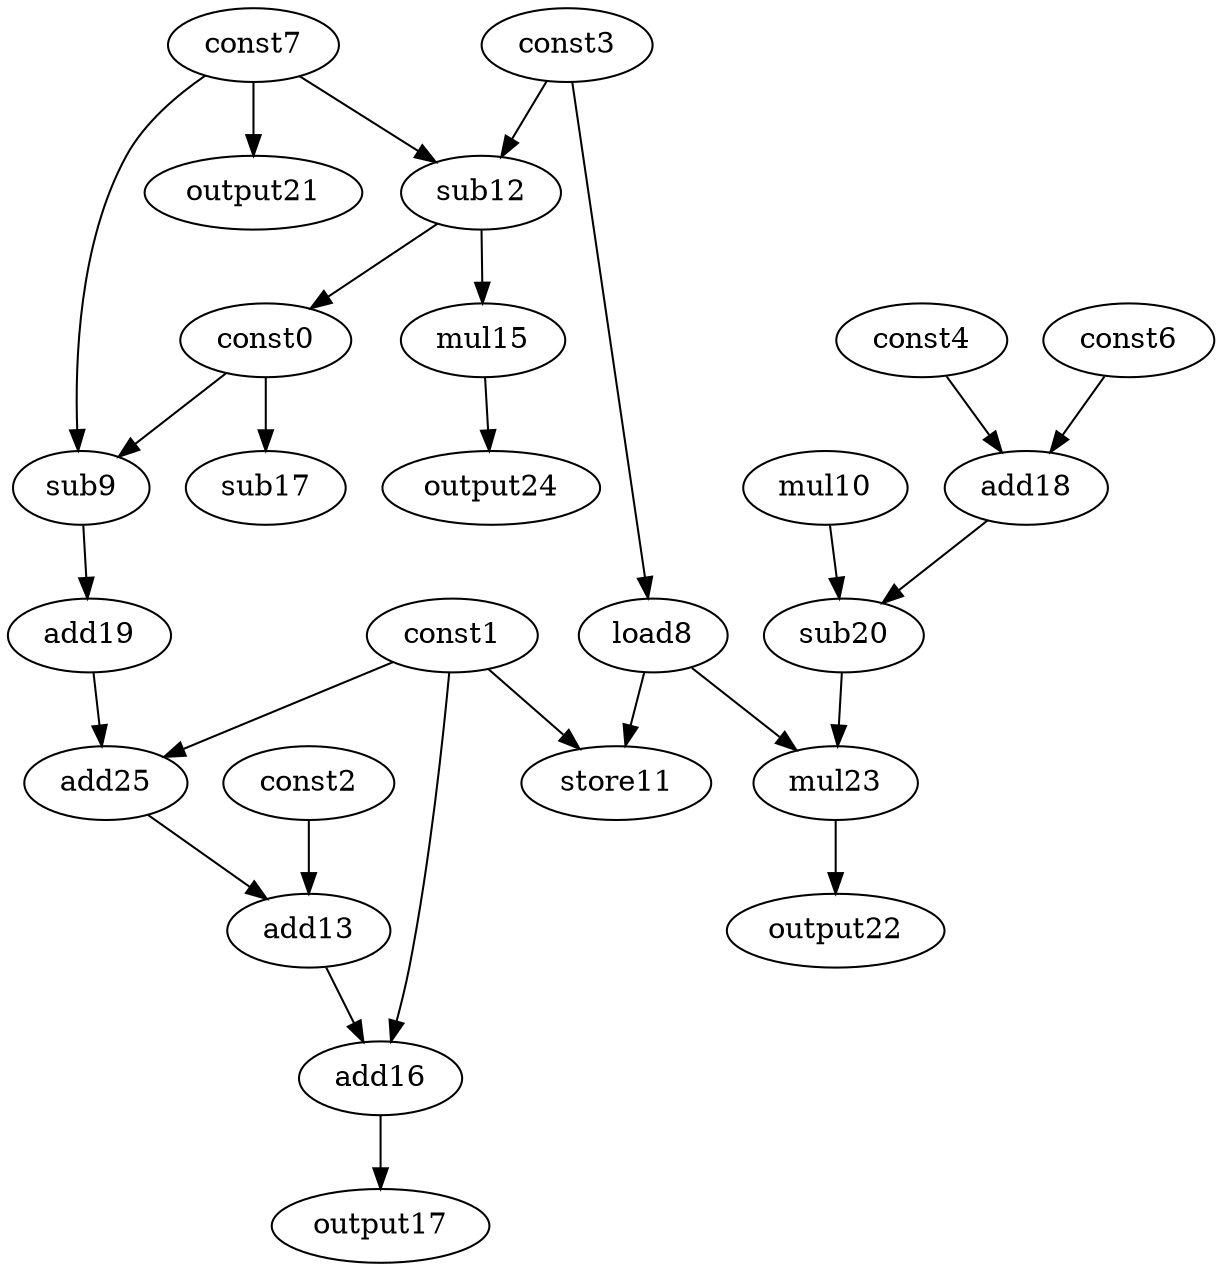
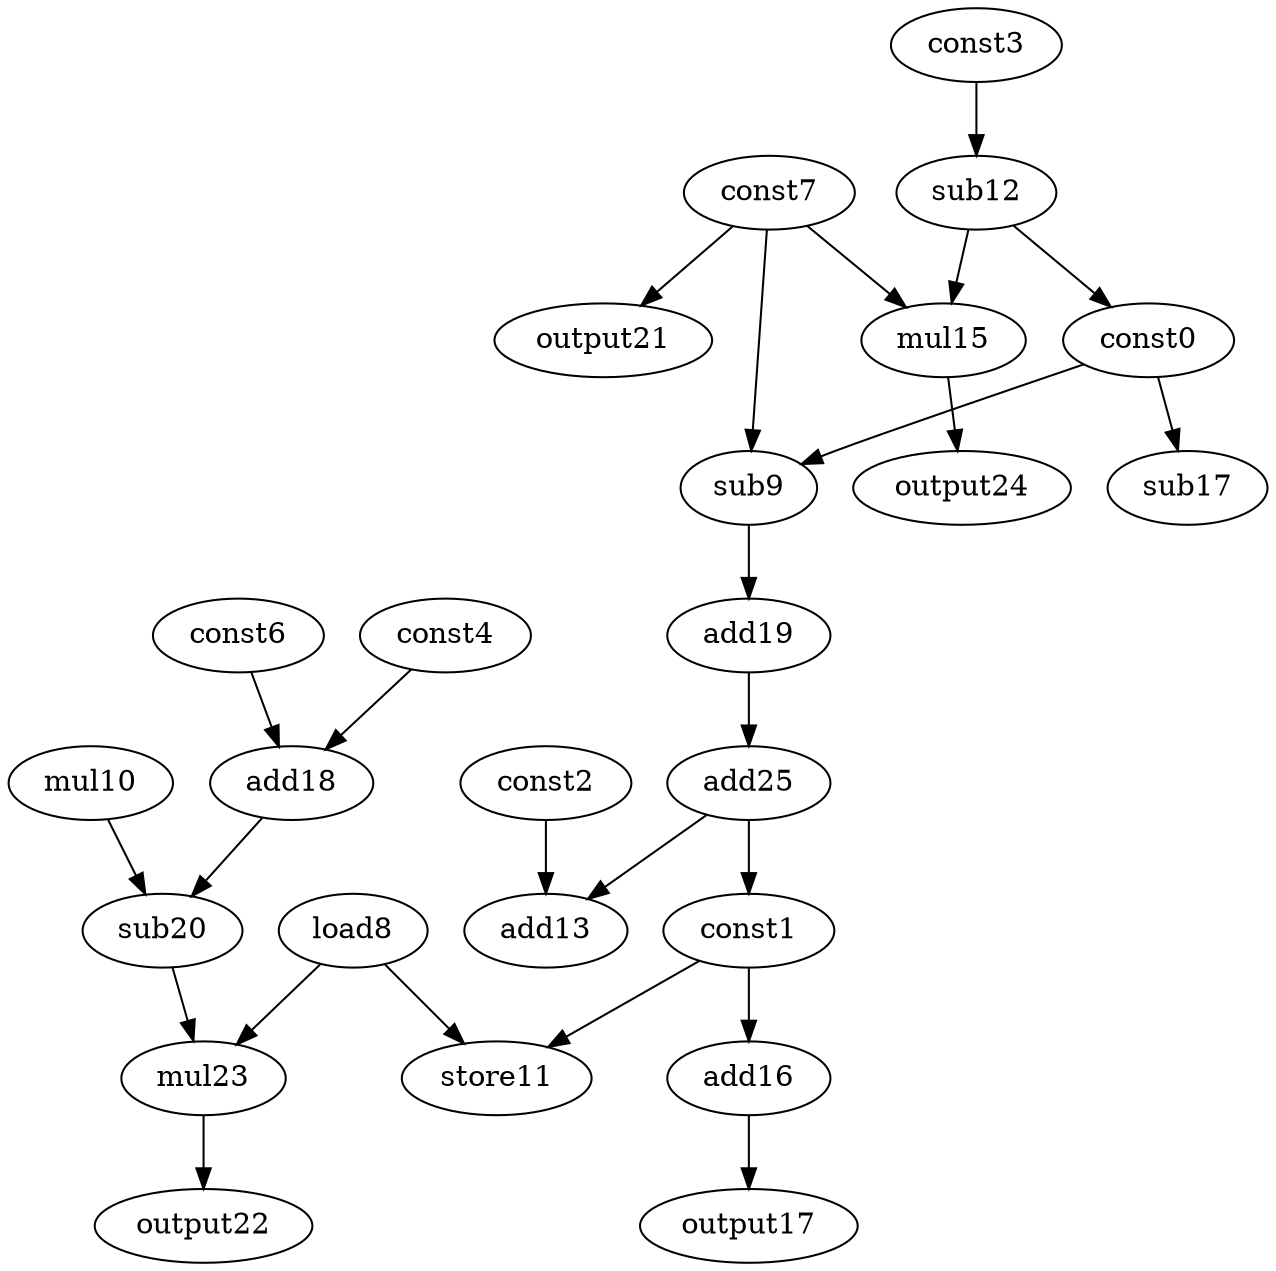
(359, 114) -> (849, 260)
(609, 330) -> none
(288, 706) -> (749, 847)
(340, 995) -> none
